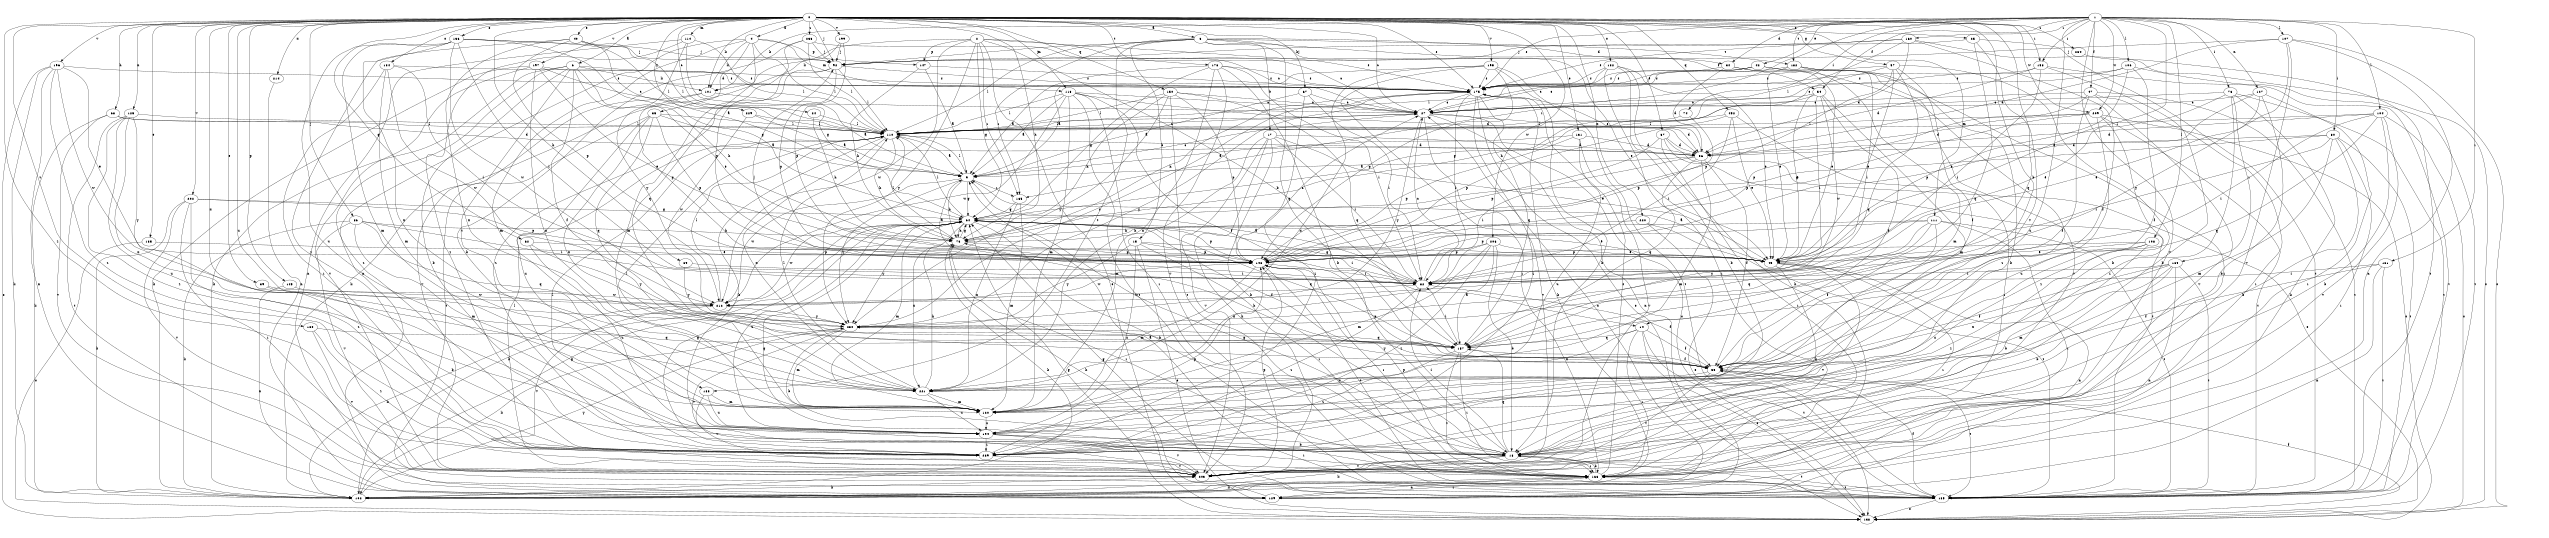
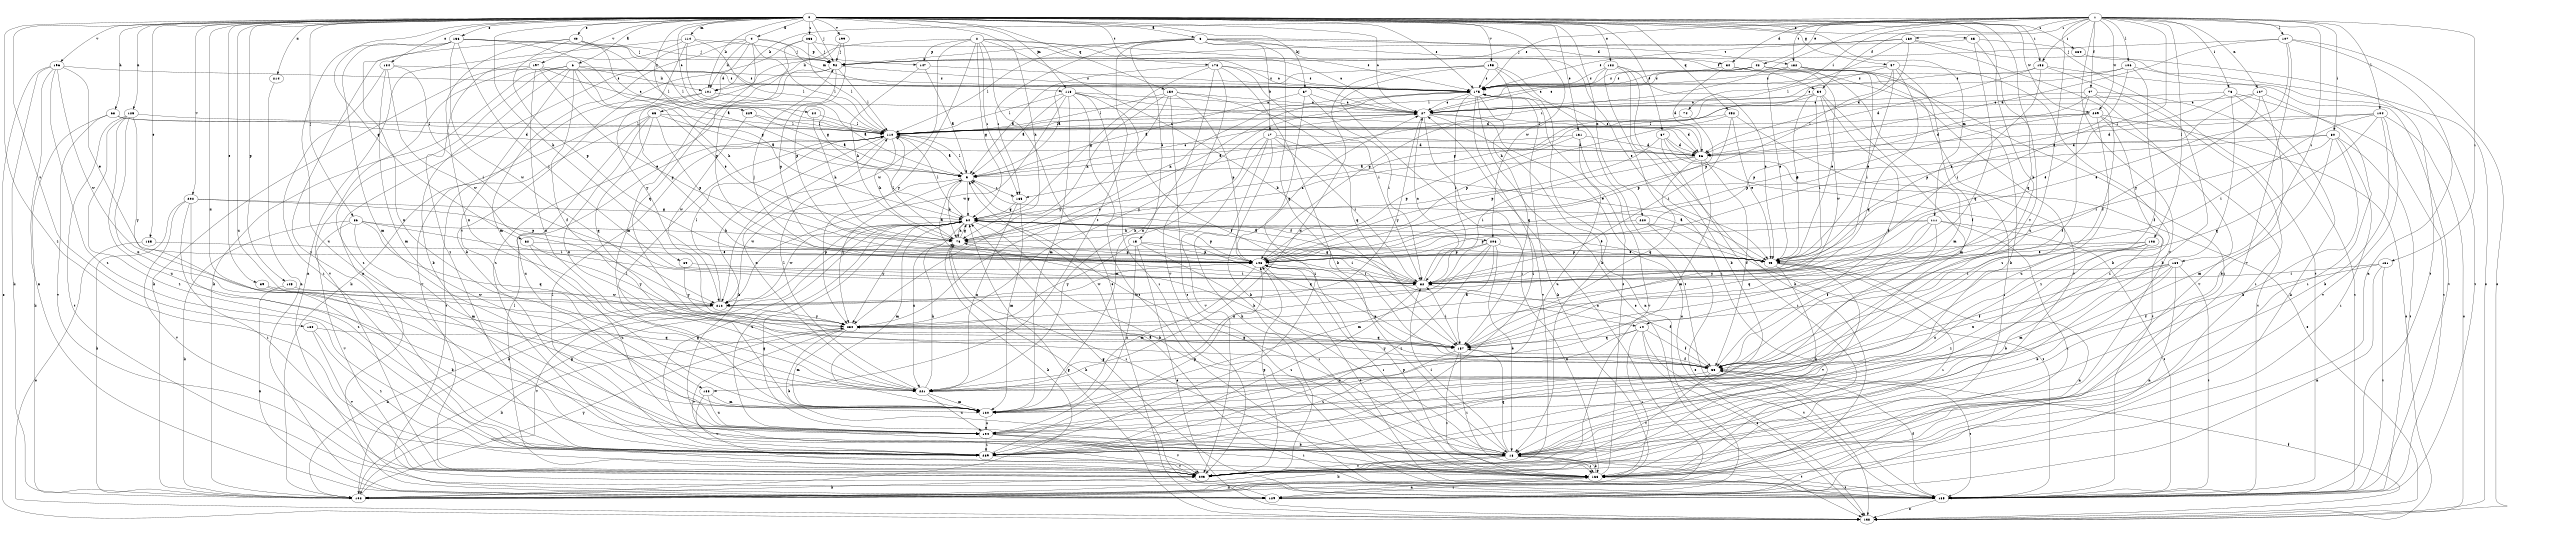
none -> (762, 46)
(2251, 200) -> (2321, 72)
(1298, 311) -> (1293, 233)
